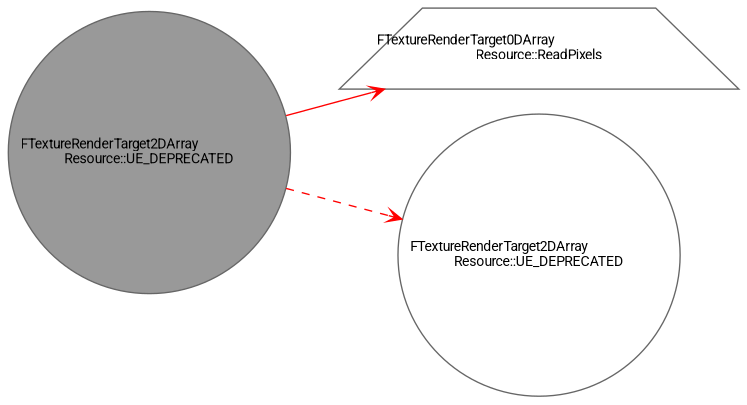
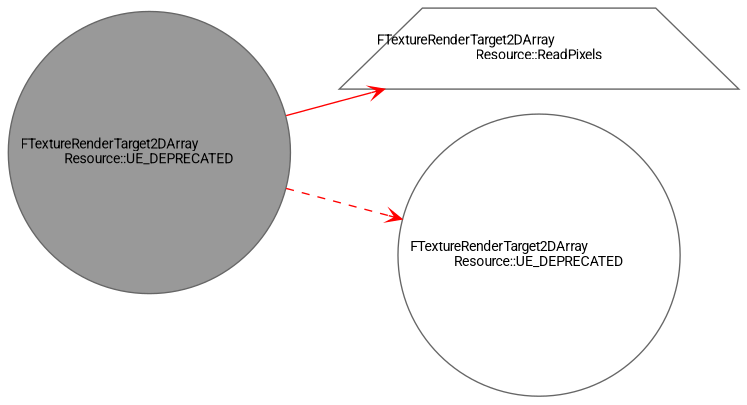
(539, 49) -> (539, 49)
